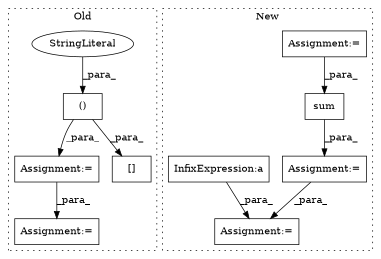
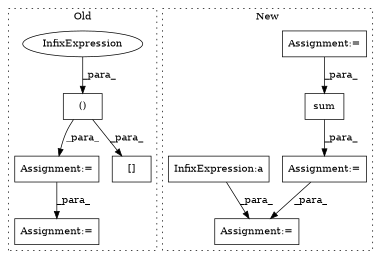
(83, 44) -> (83, 44)
